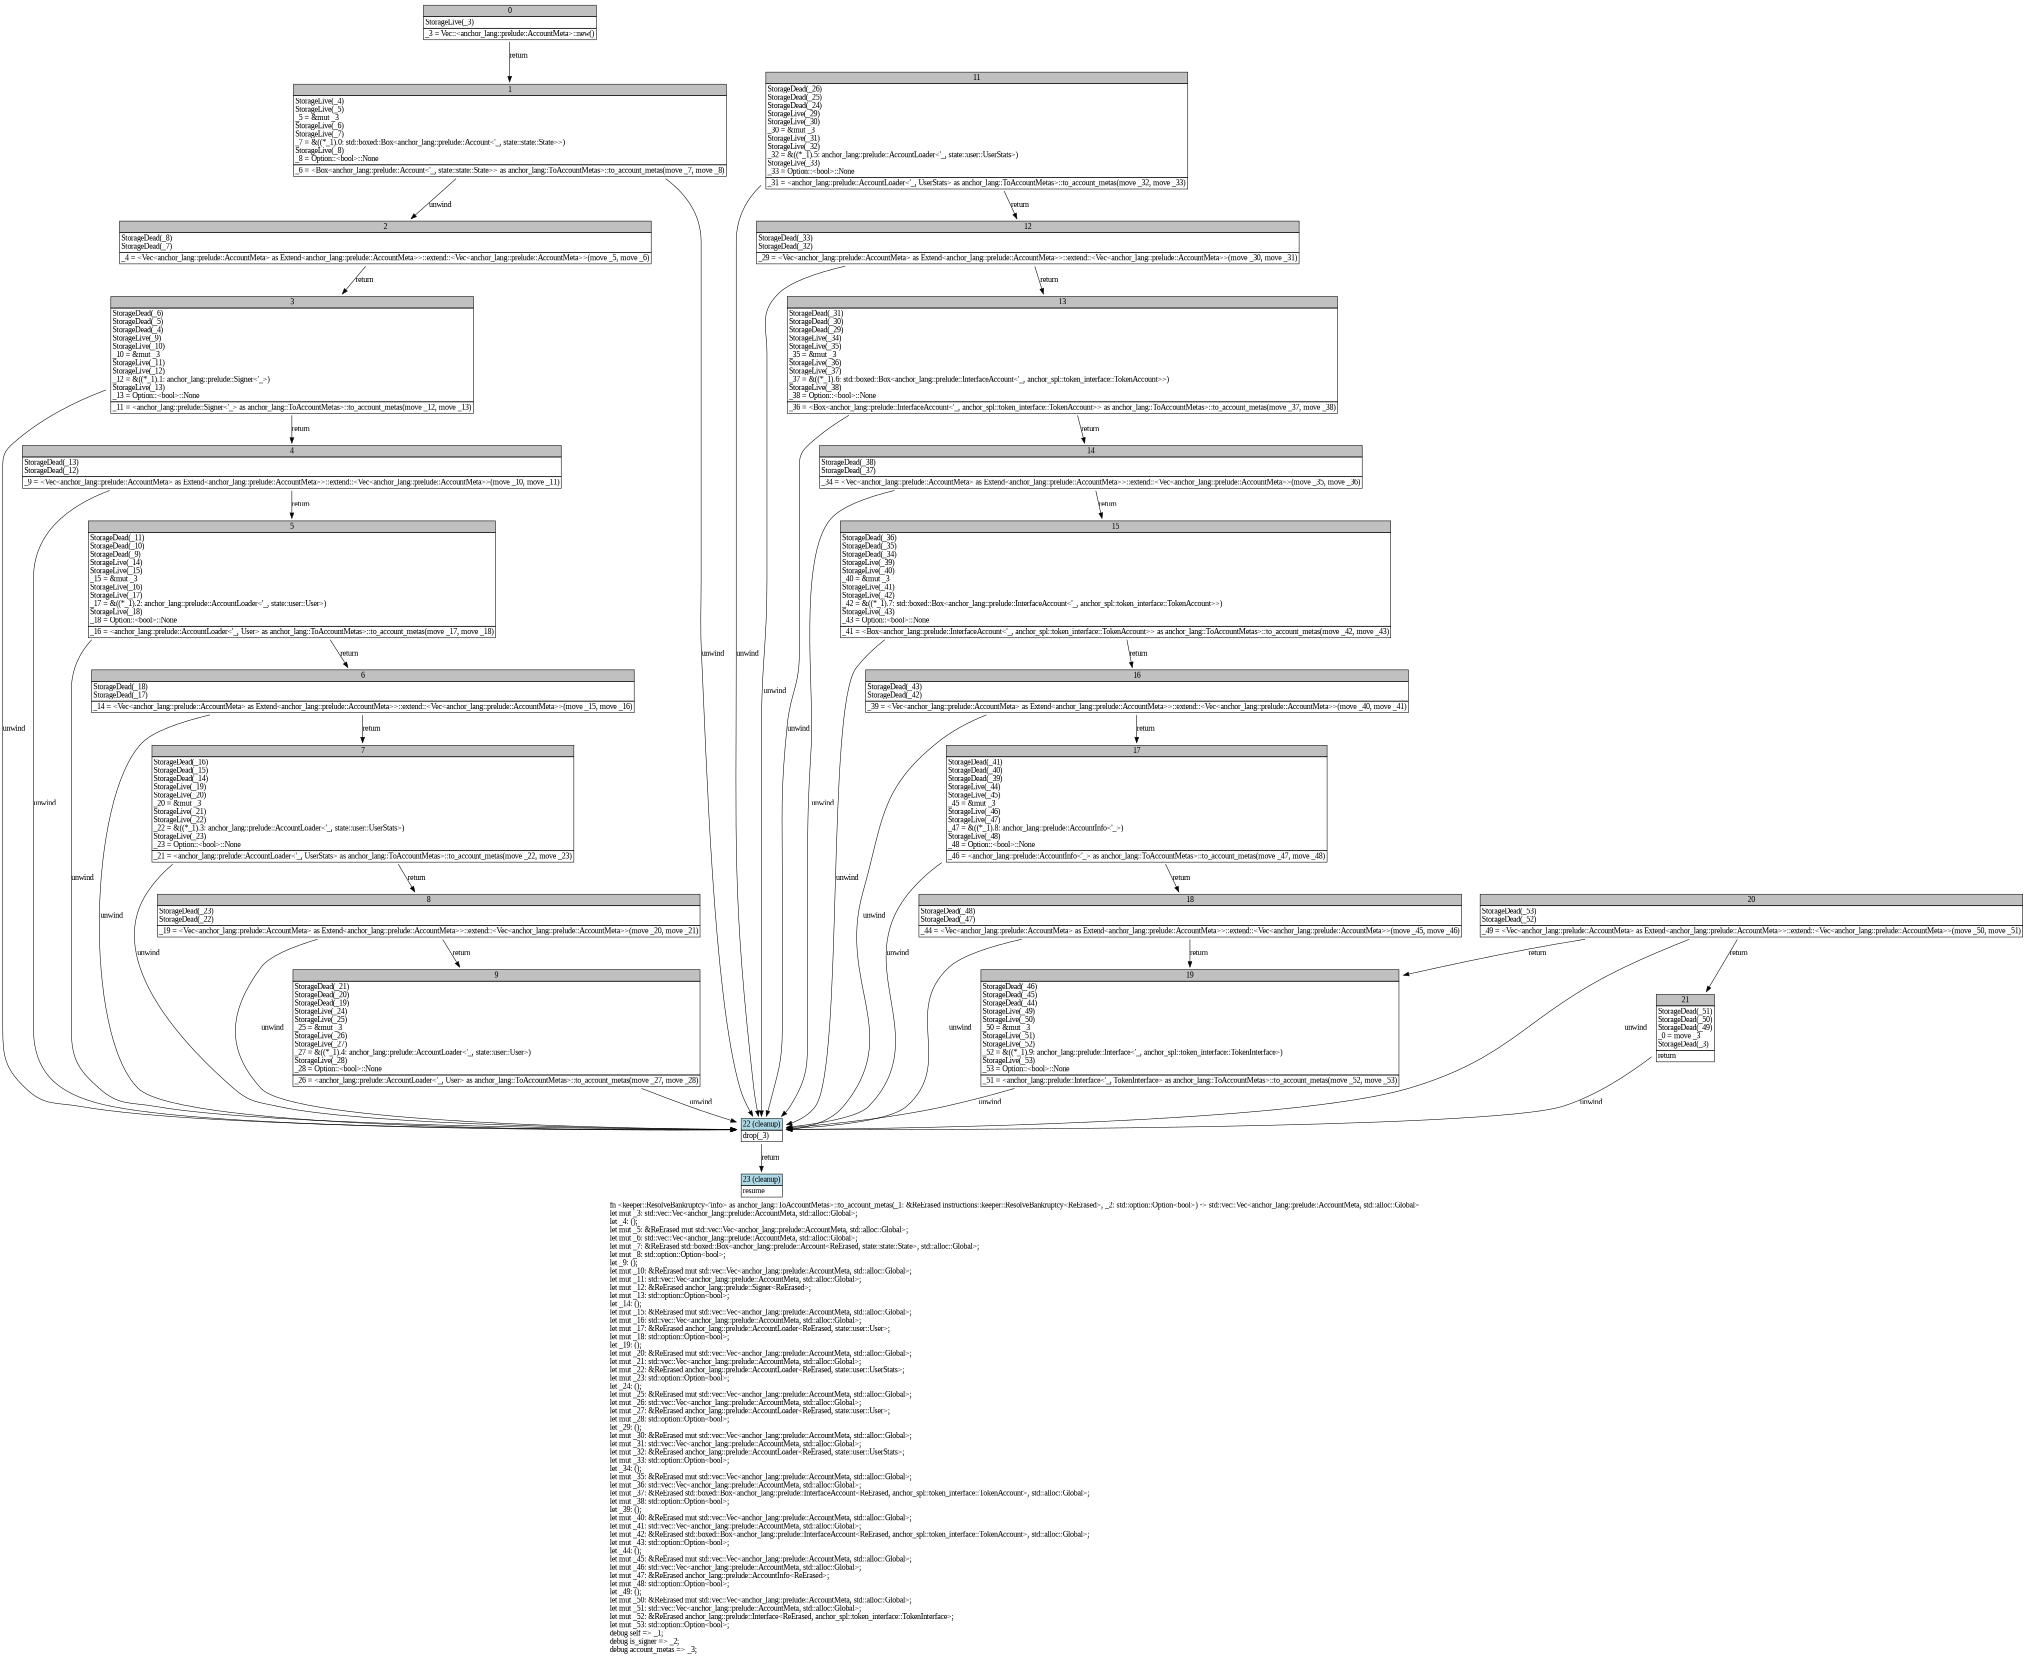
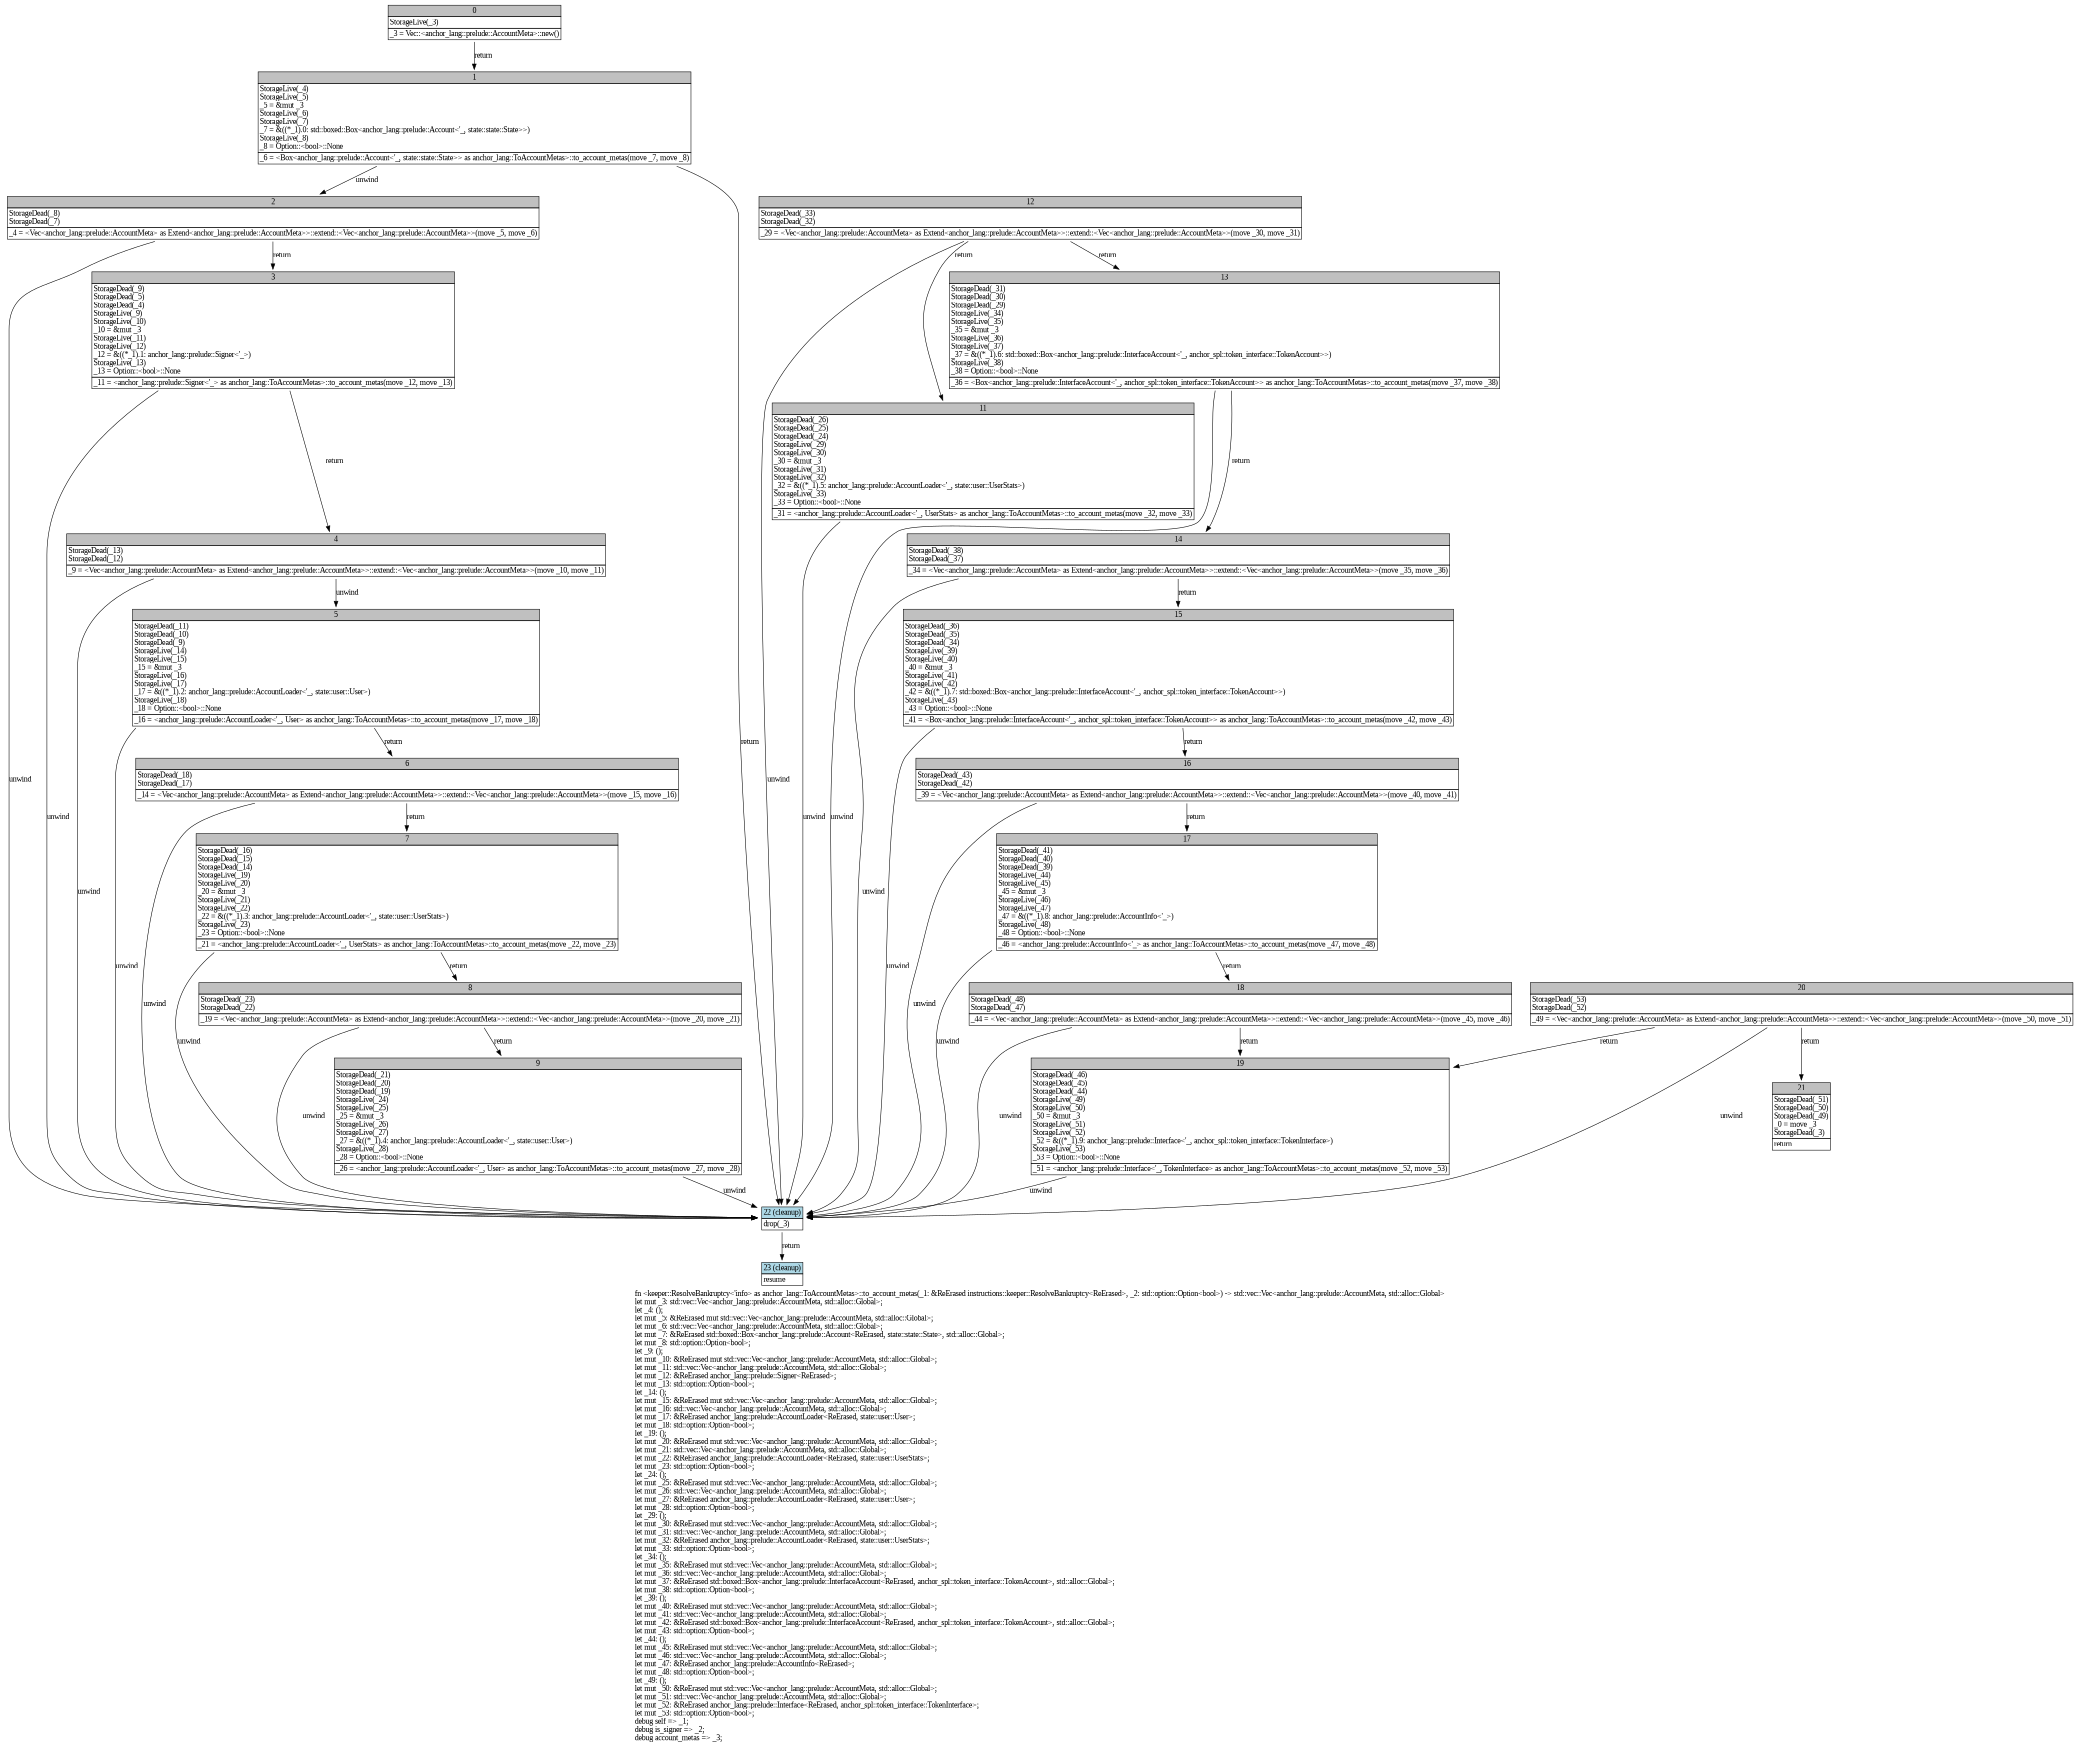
(1009, 202) -> (924, 312)
(138, 314) -> (119, 289)
(301, 504) -> (347, 593)
(713, 654) -> (750, 742)
(1229, 1126) -> (9, 1027)
